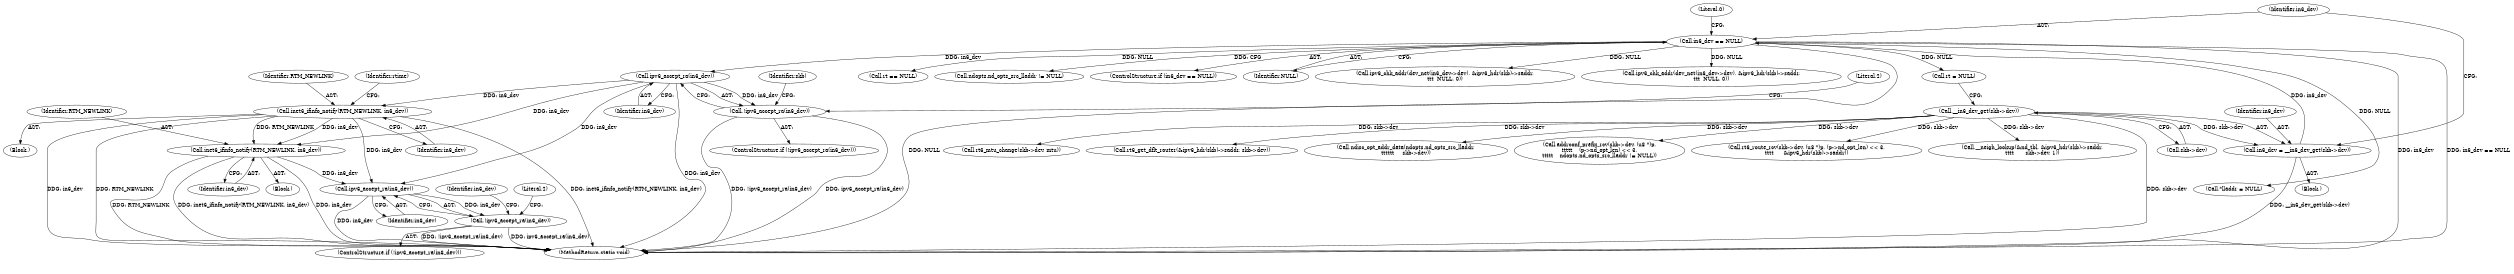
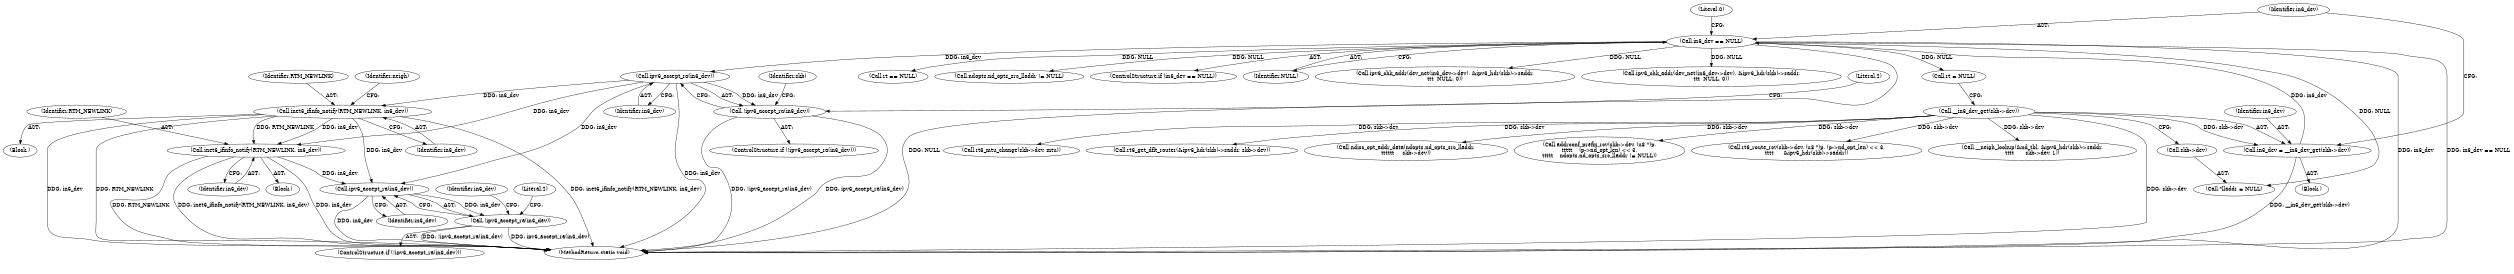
(1248, 58) -> (1248, 58)
(387, 77) -> (387, 77)
(2118, 116) -> (2209, 169)
